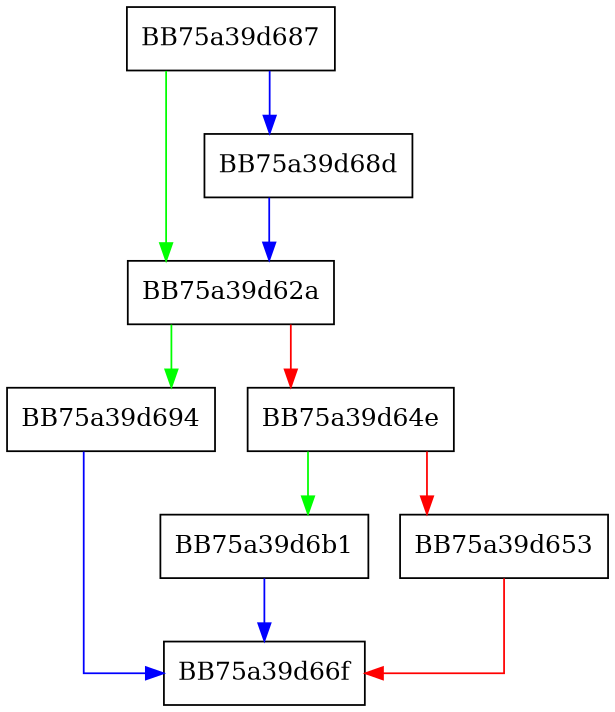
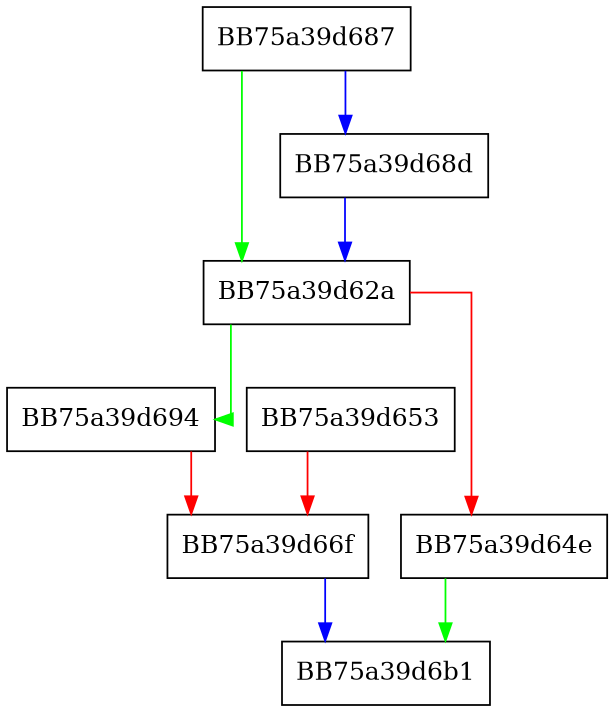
(427, 474) -> none
(84, 594) -> (191, 474)
(264, 601) -> (325, 601)
